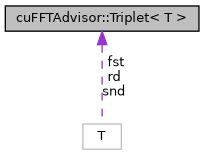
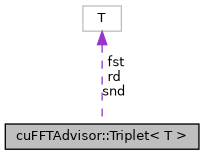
(102, 84) -> (102, 84)
